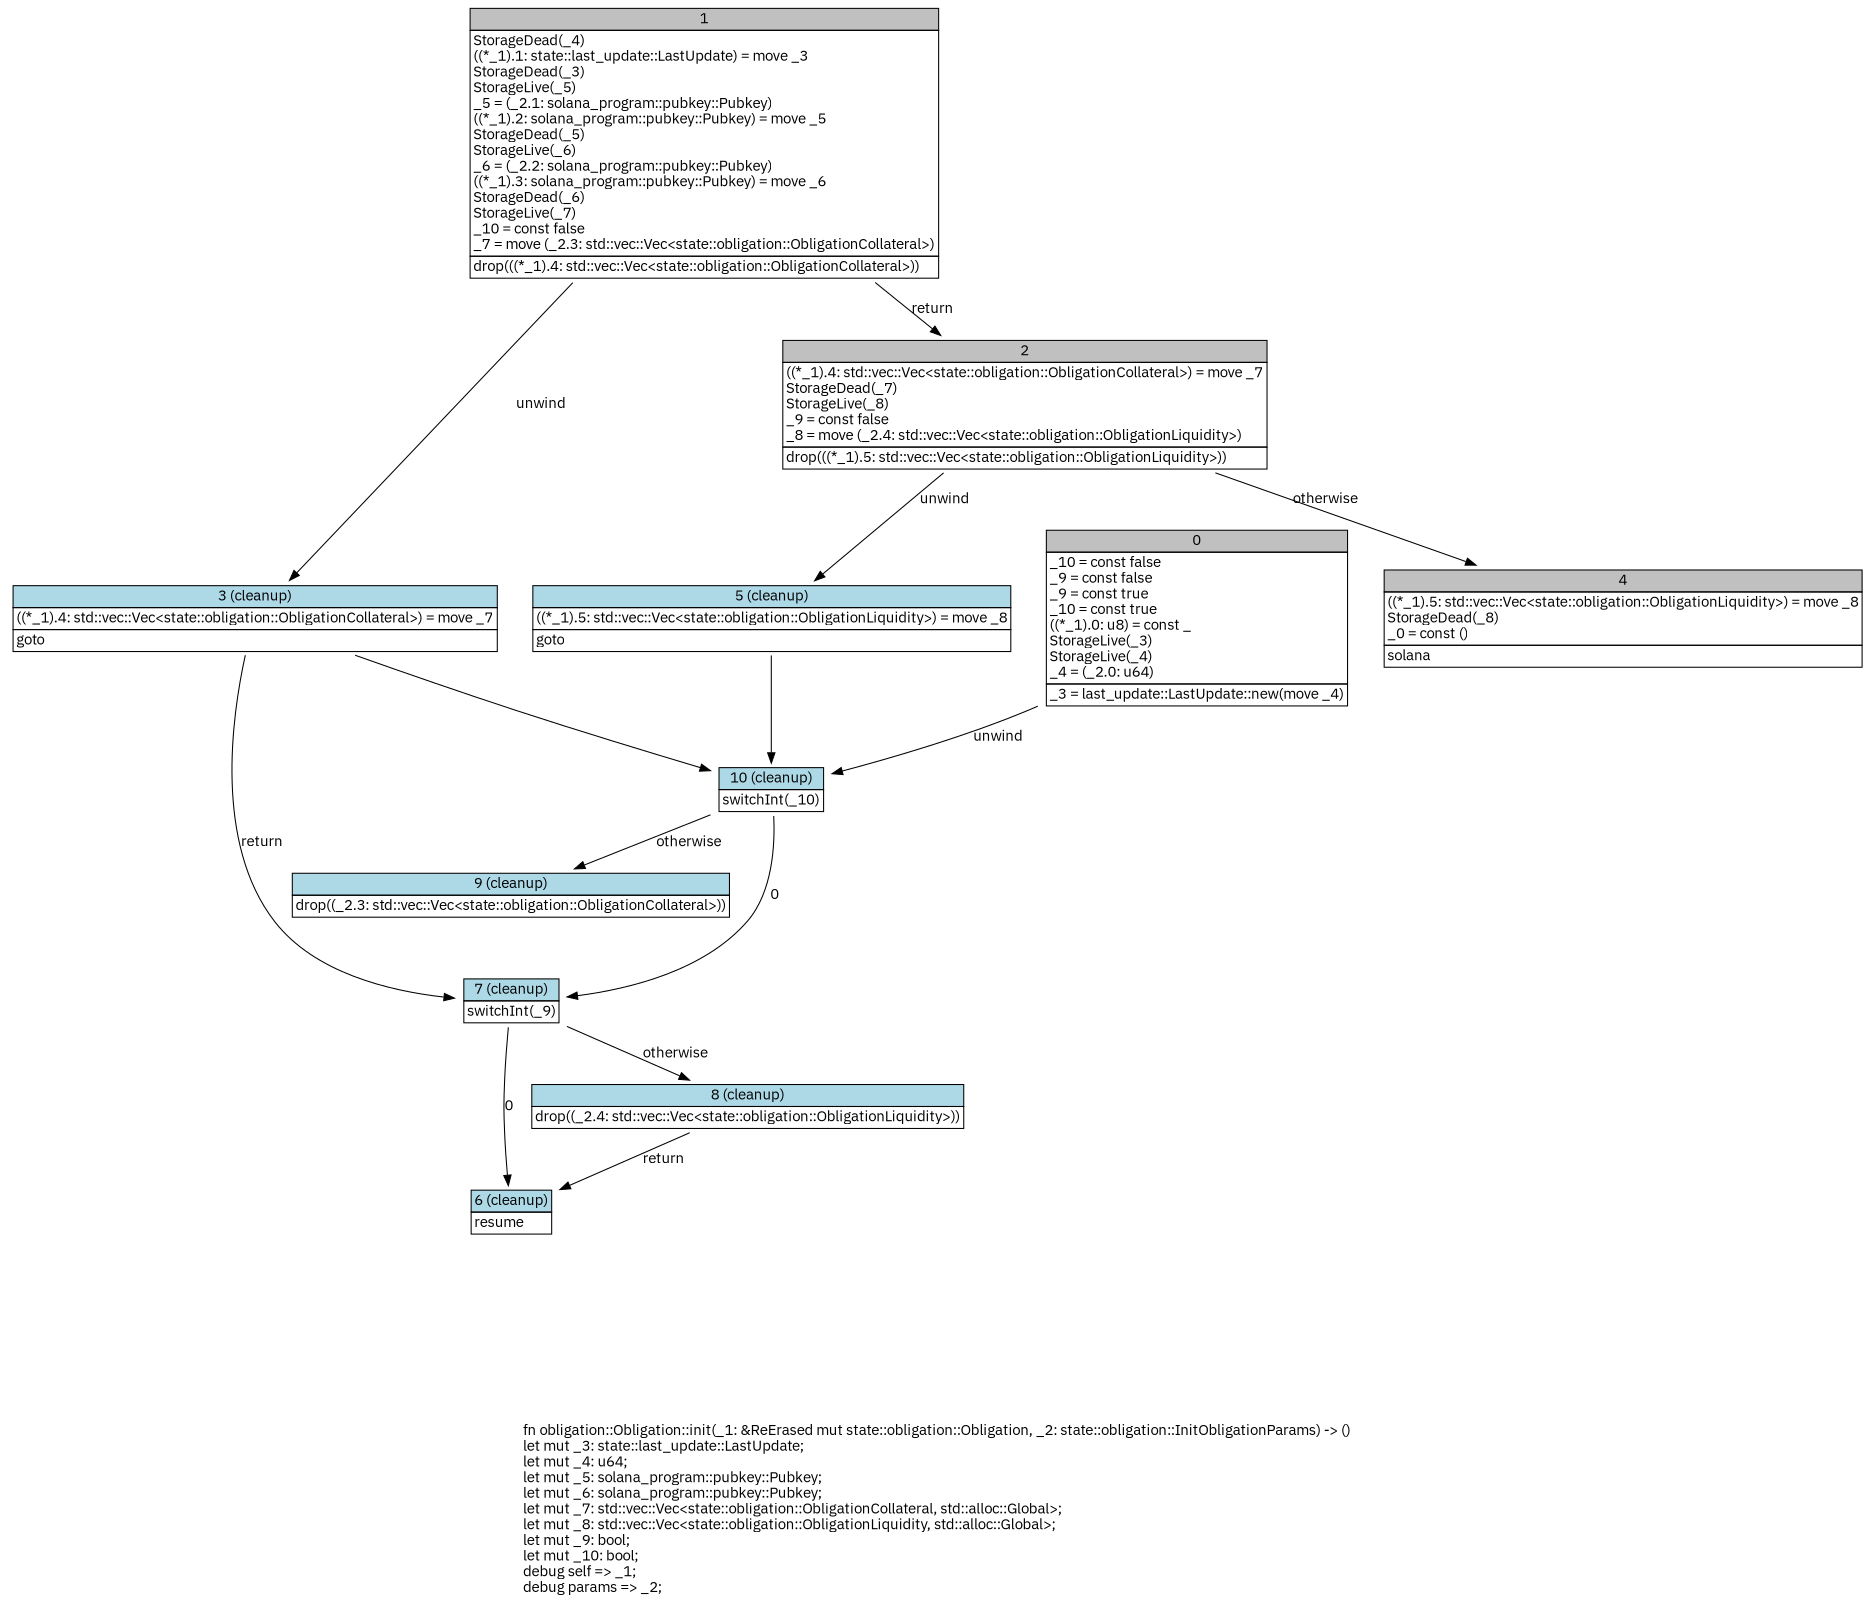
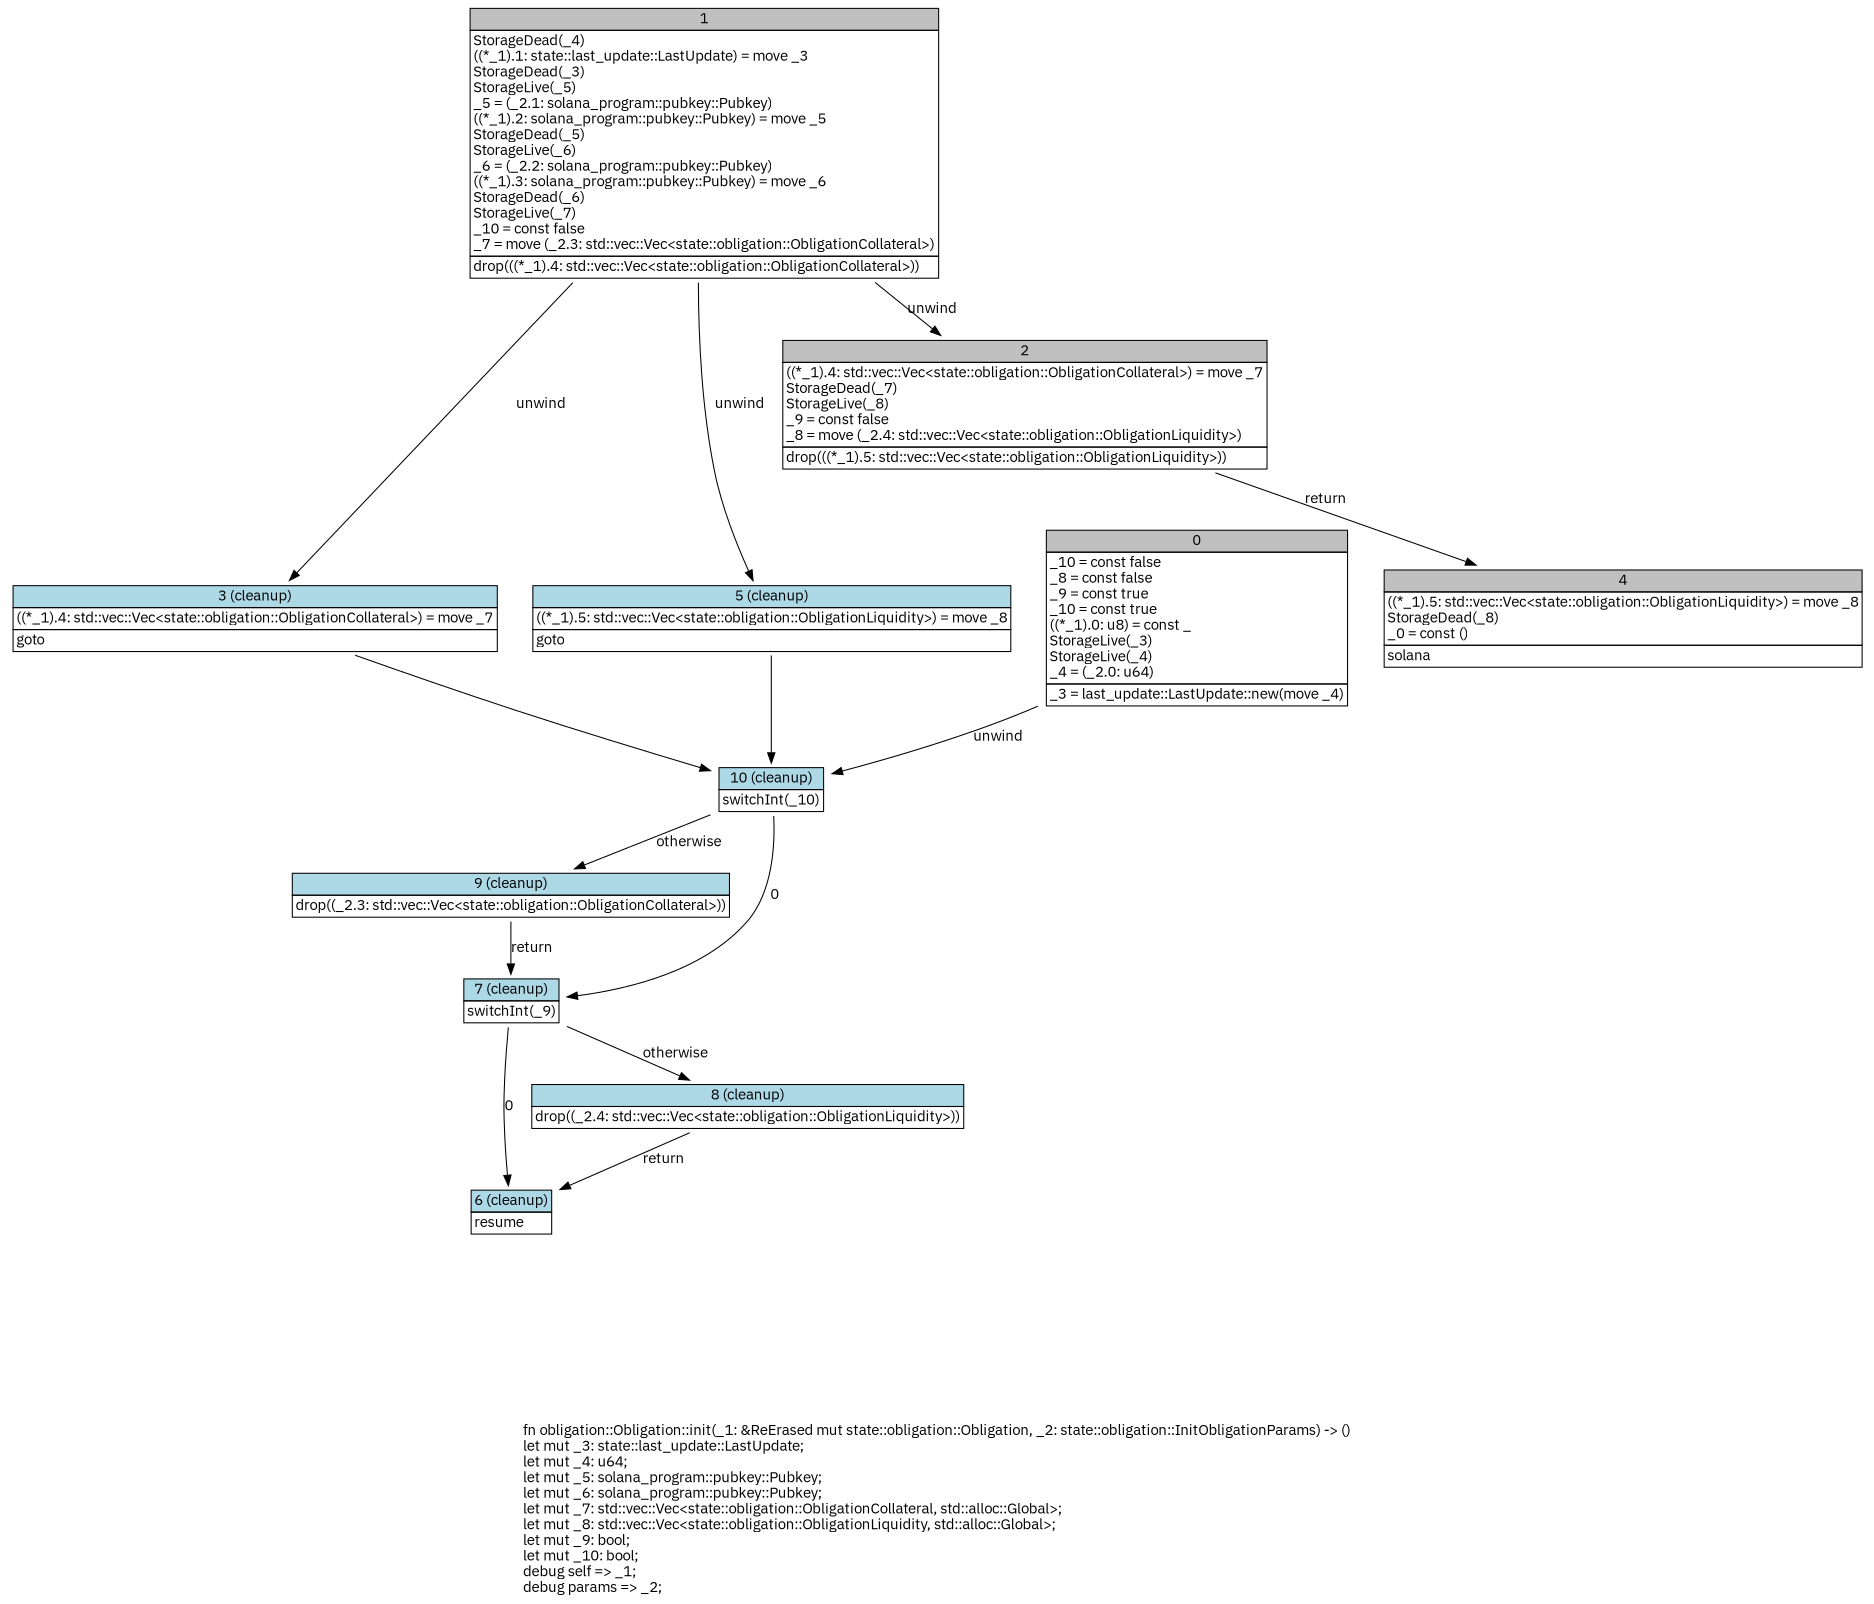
(932, 309) -> (932, 309)
(1326, 499) -> (1326, 499)
(883, 523) -> (708, 430)
(1101, 578) -> (1101, 578)
(253, 884) -> (511, 943)
